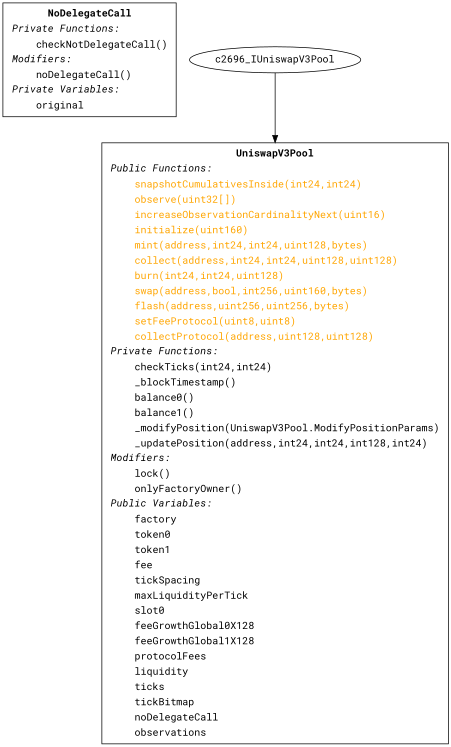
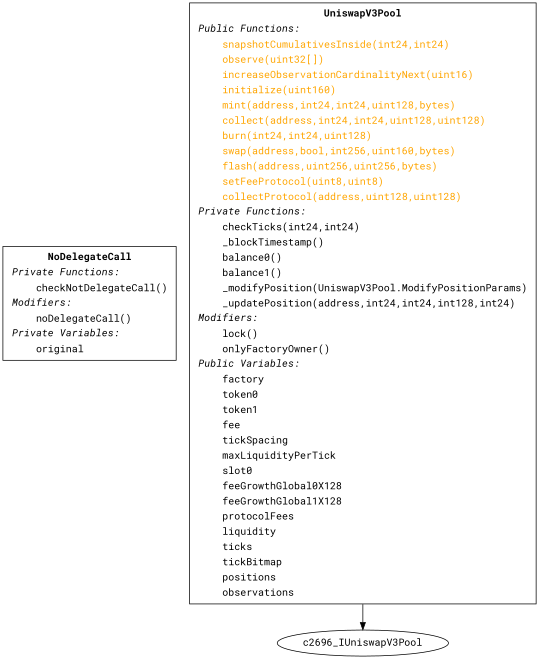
(275, 104) -> (363, 613)
(165, 717) -> (237, 577)
